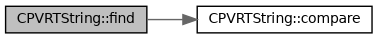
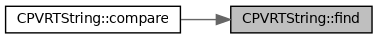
(165, 20) -> (199, 20)
